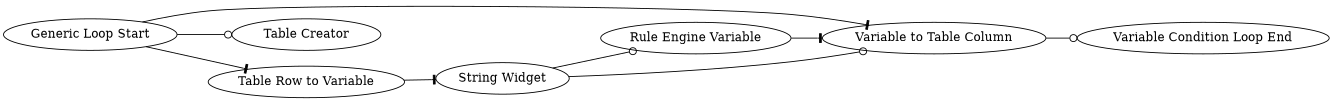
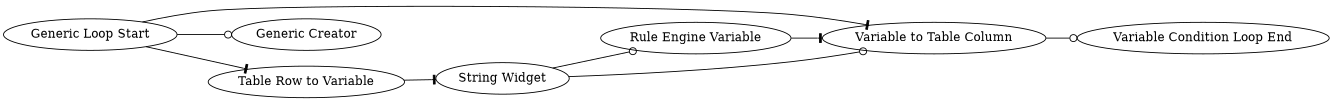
(306, 35) -> (306, 35)
